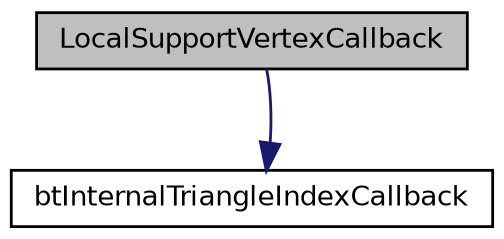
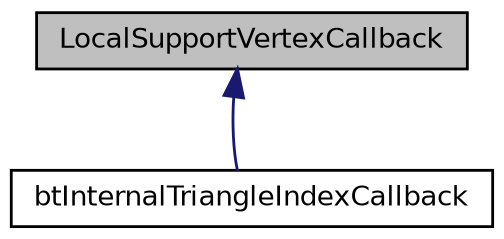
(271, 106) -> (233, 134)
